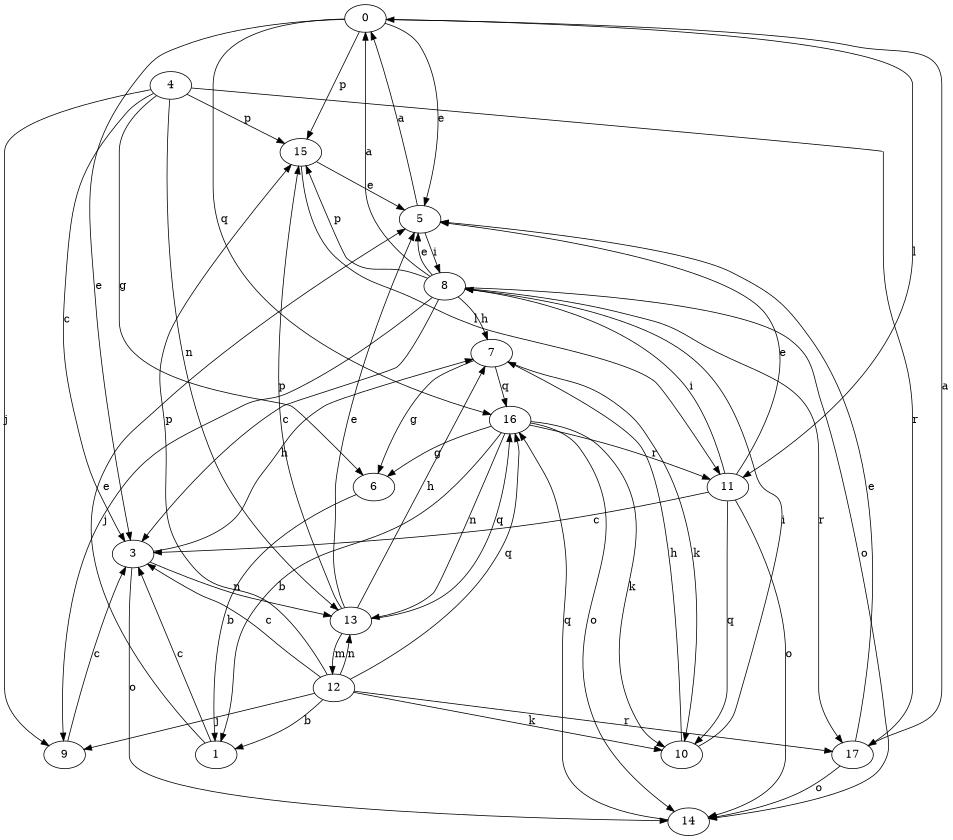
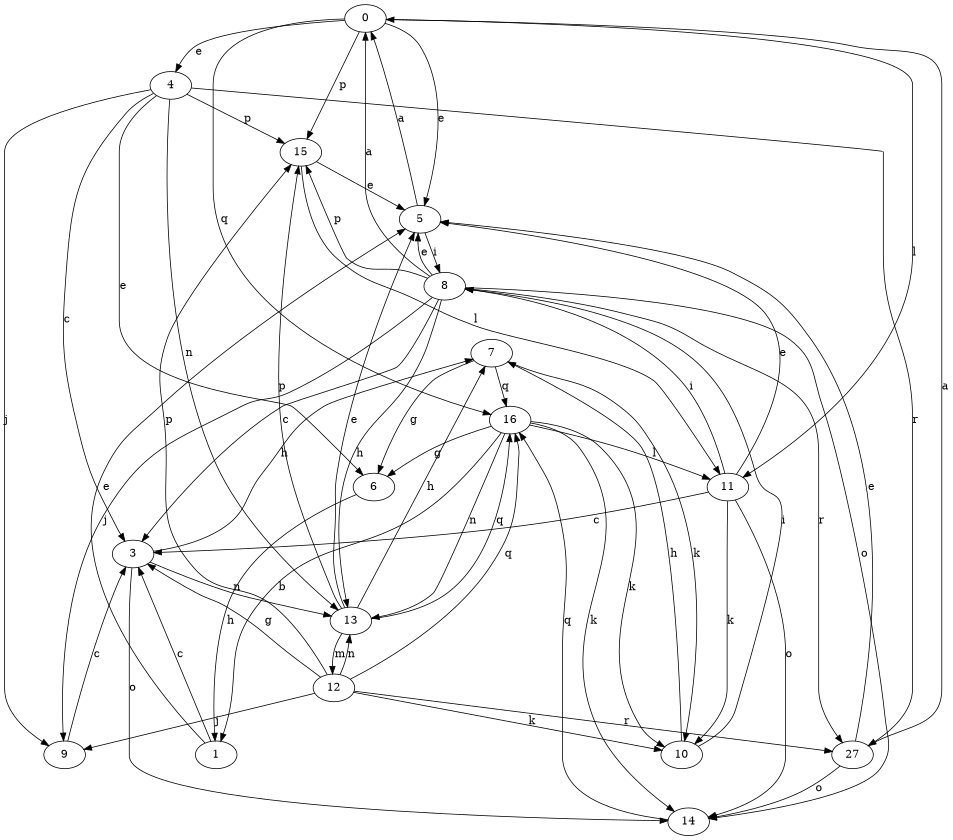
(91, 190) -> (252, 30)
(123, 286) -> (123, 286)
(474, 313) -> (361, 440)
(654, 454) -> (654, 454)
(231, 621) -> (231, 621)
(269, 621) -> (269, 621)
(594, 621) -> (594, 621)
(731, 621) -> (731, 621)
(286, 728) -> none
(853, 755) -> (853, 755)
